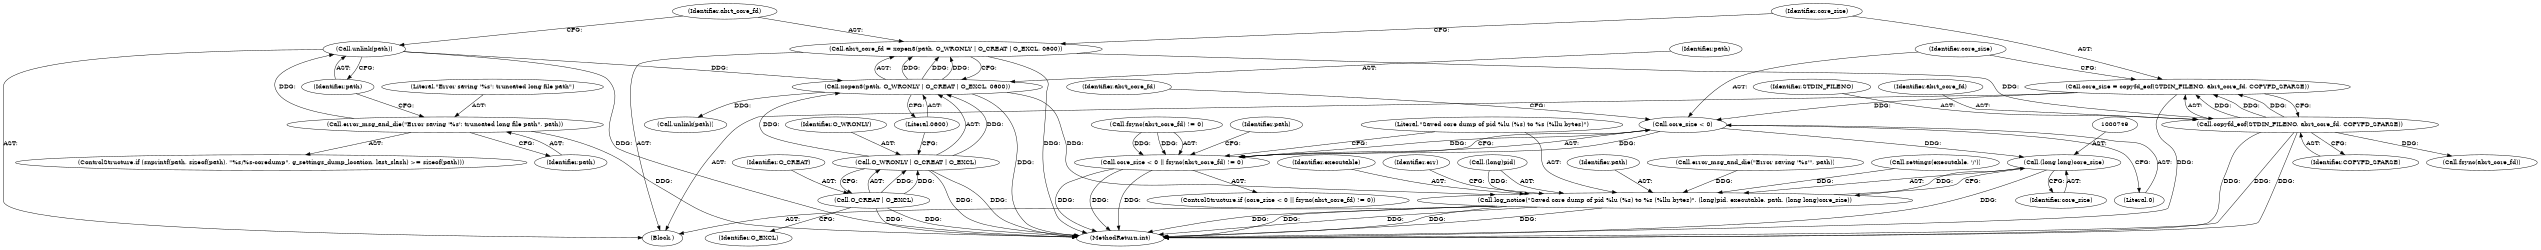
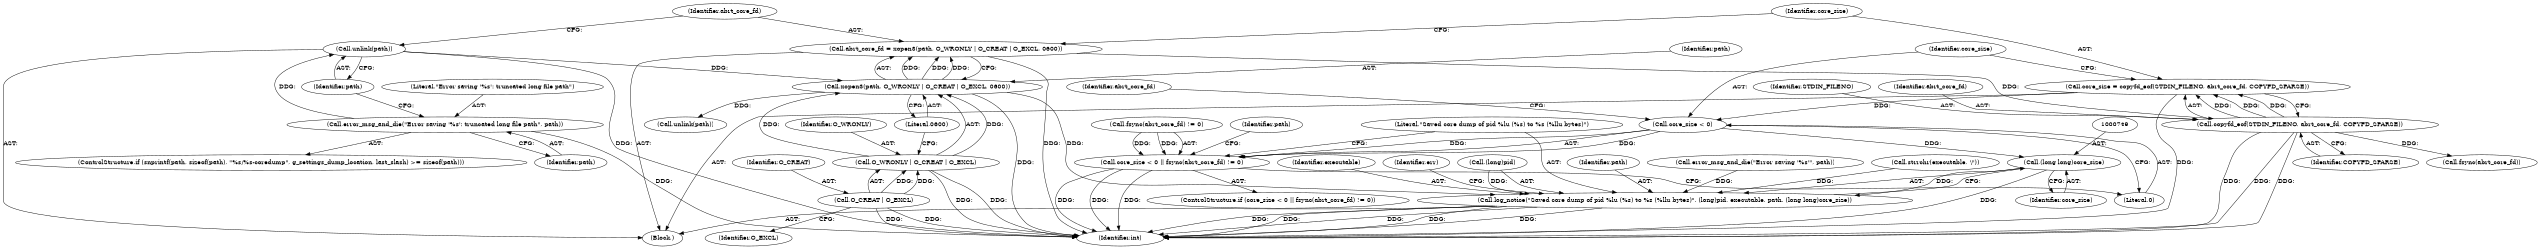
(1473, 144) -> (1678, 183)
(1935, 163) -> (1935, 163)
(845, 176) -> none
(1120, 238) -> (1120, 238)
